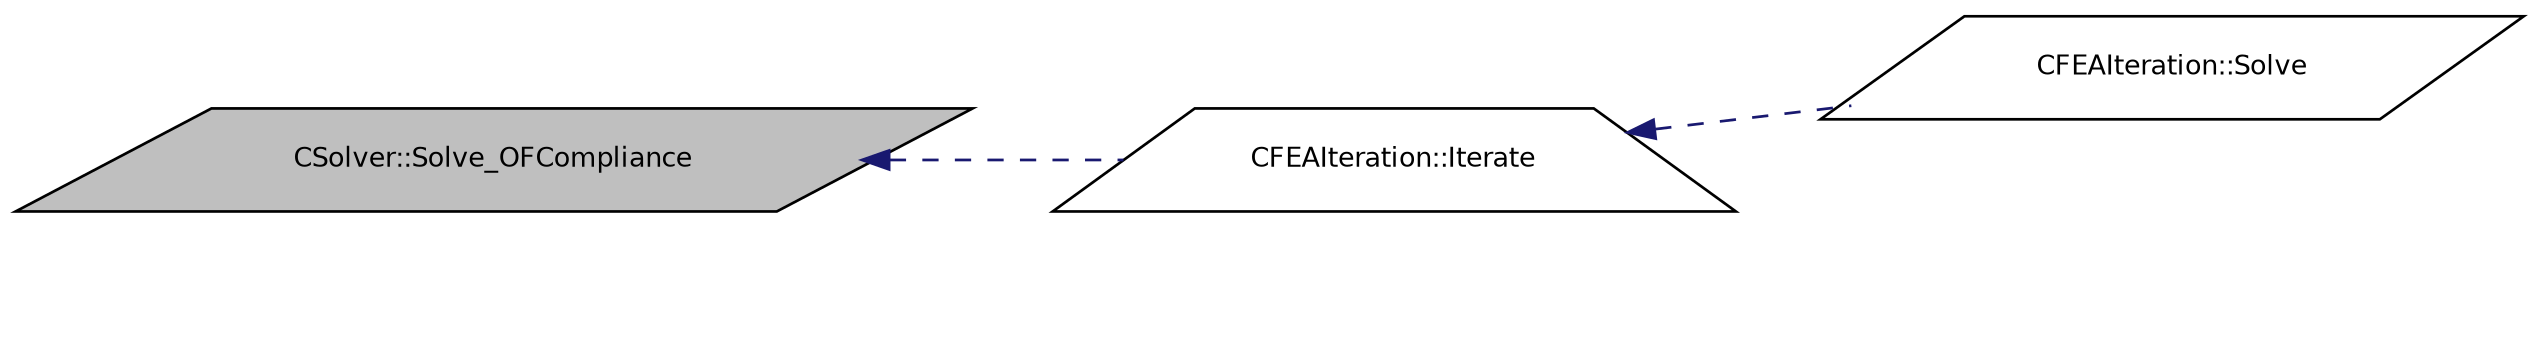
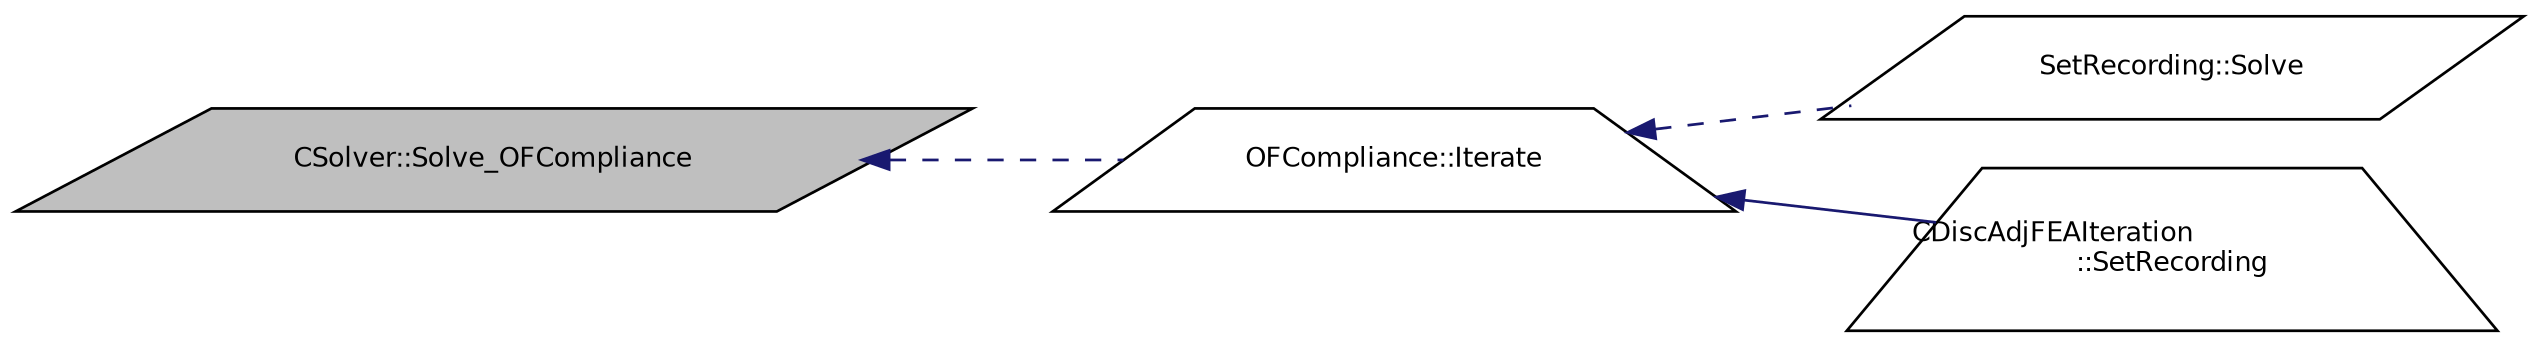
(2172, 68) -> (2172, 68)
(1394, 160) -> (1394, 160)
none -> (2172, 249)
